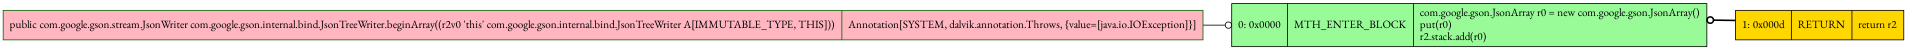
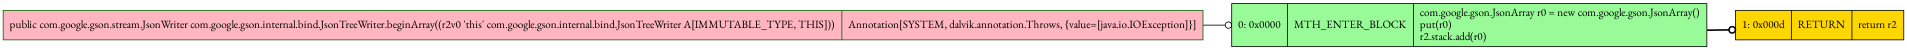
(1724, 20) -> (1718, 30)
